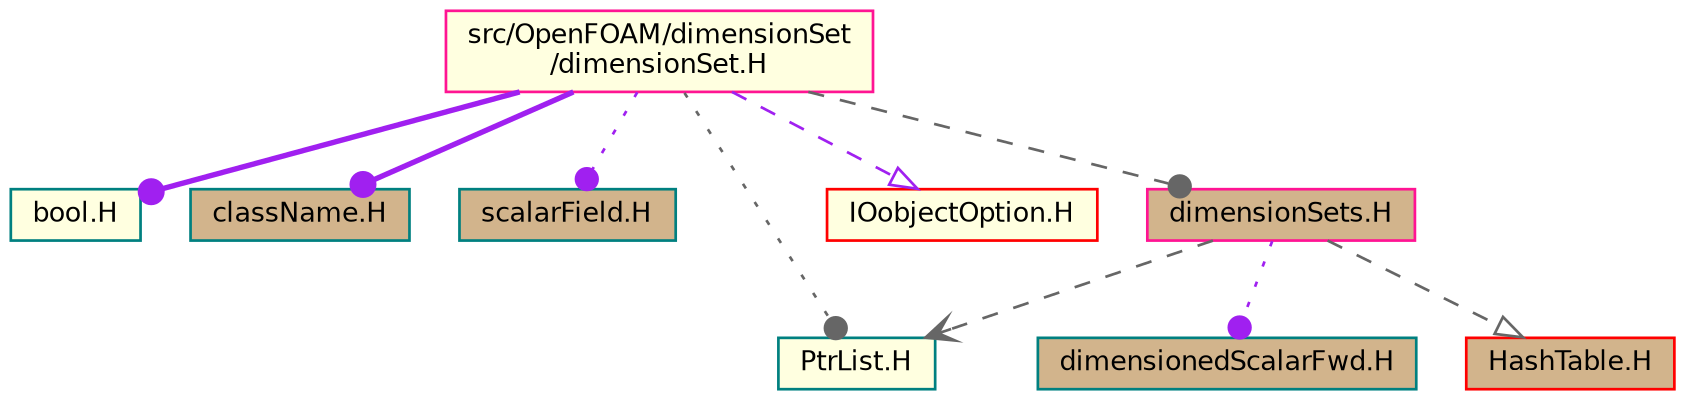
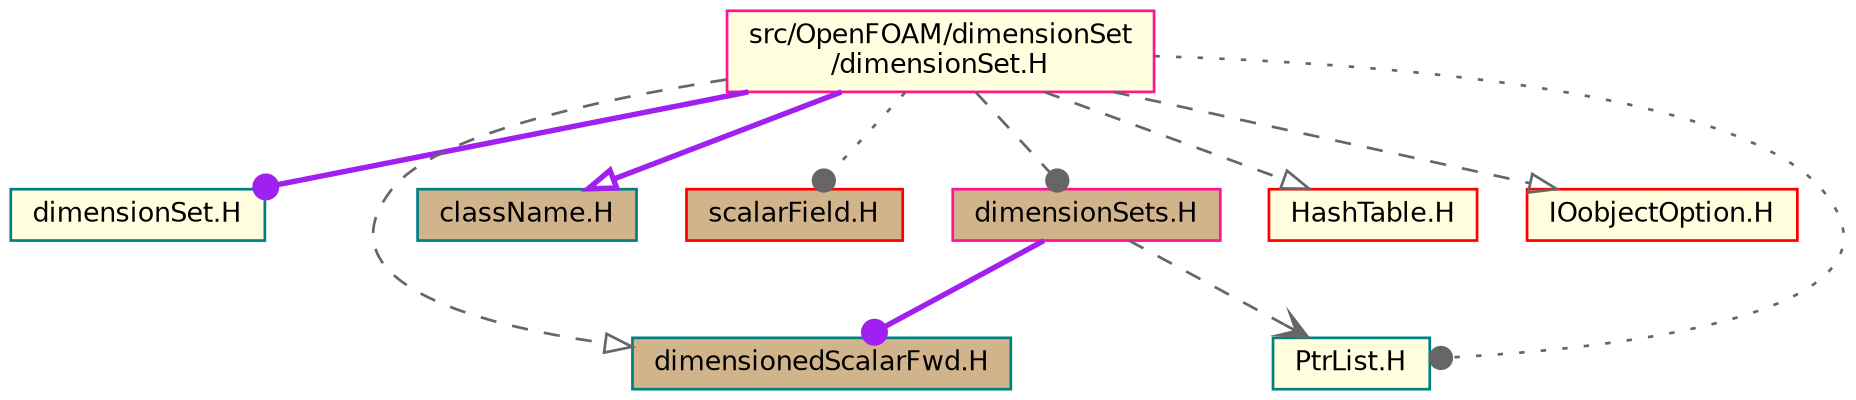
(615, 131) -> (868, 132)
(812, 134) -> (1322, 138)
(473, 136) -> (728, 135)
none -> (405, 177)
(76, 215) -> (138, 215)
(568, 215) -> (795, 215)
(1258, 279) -> (964, 284)
(1413, 283) -> (1164, 136)
(1570, 364) -> (1373, 215)
